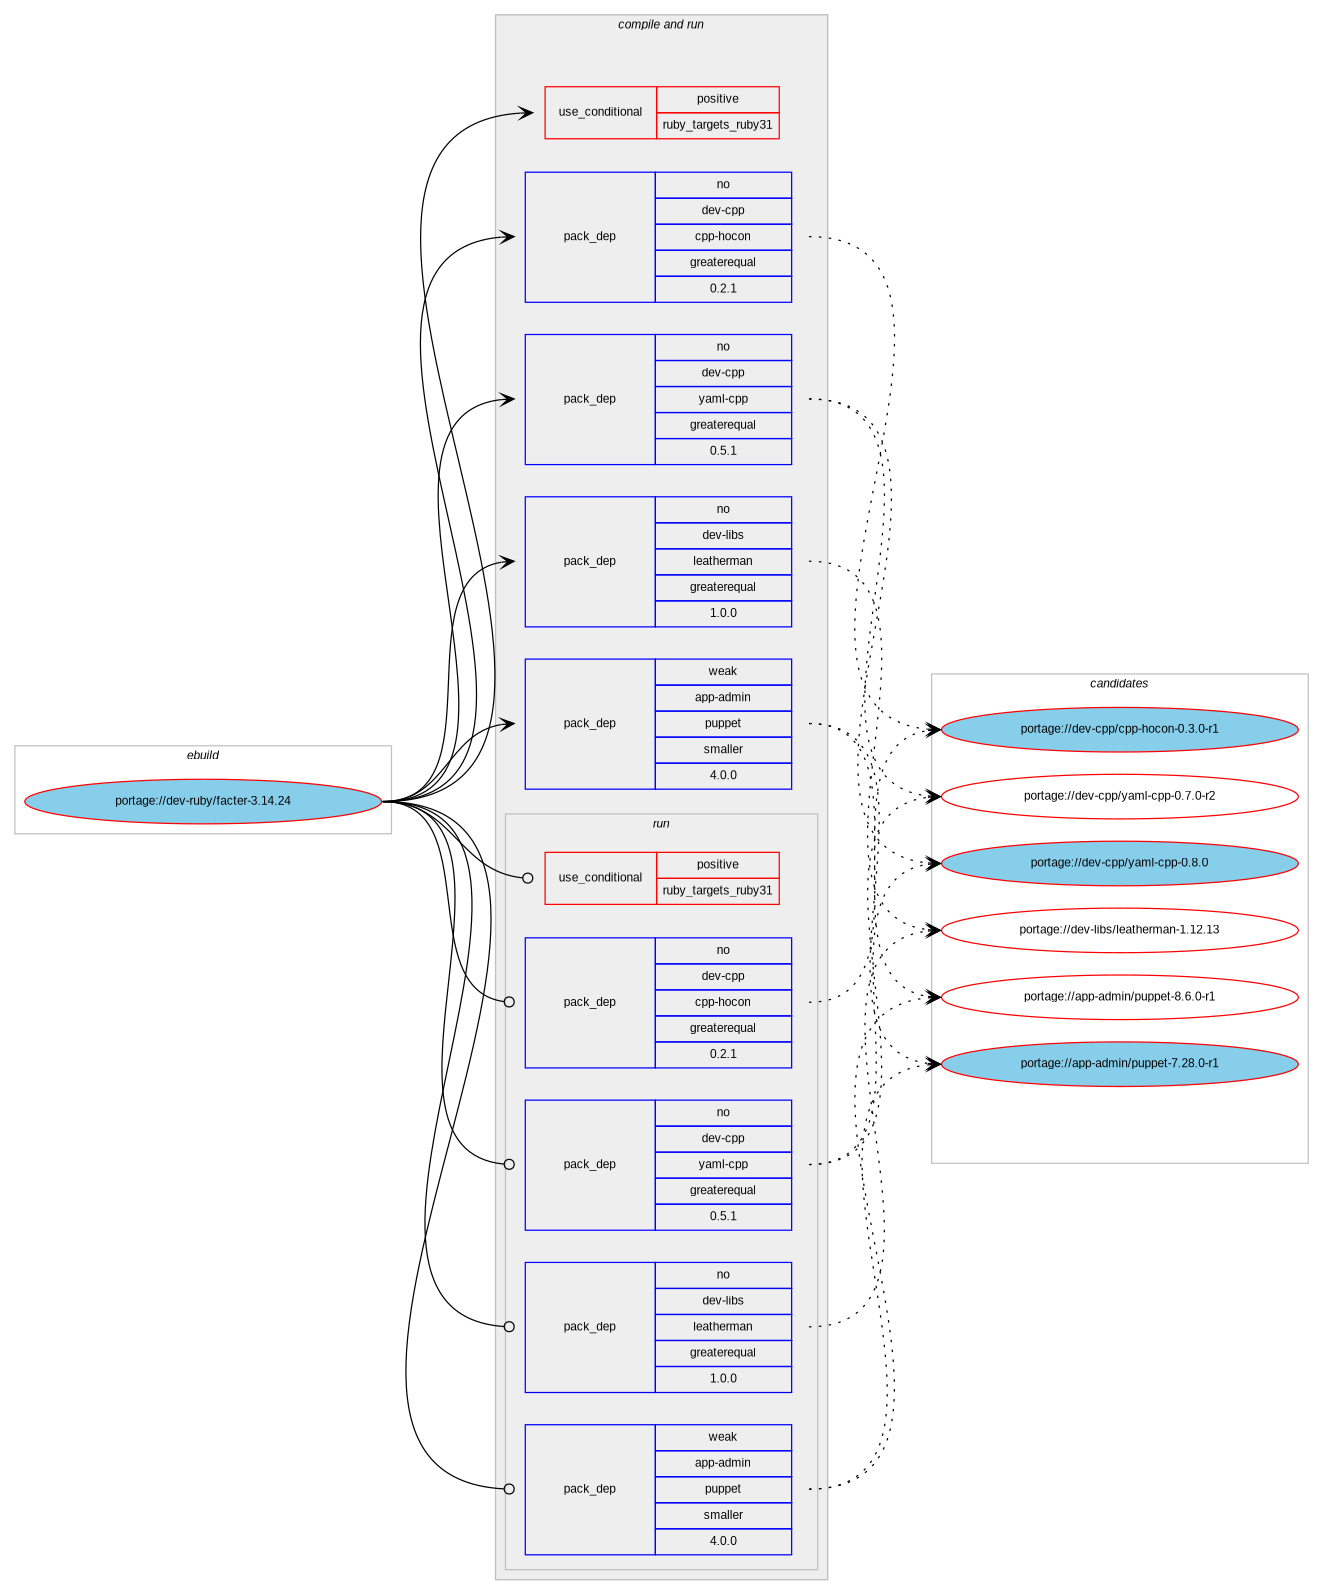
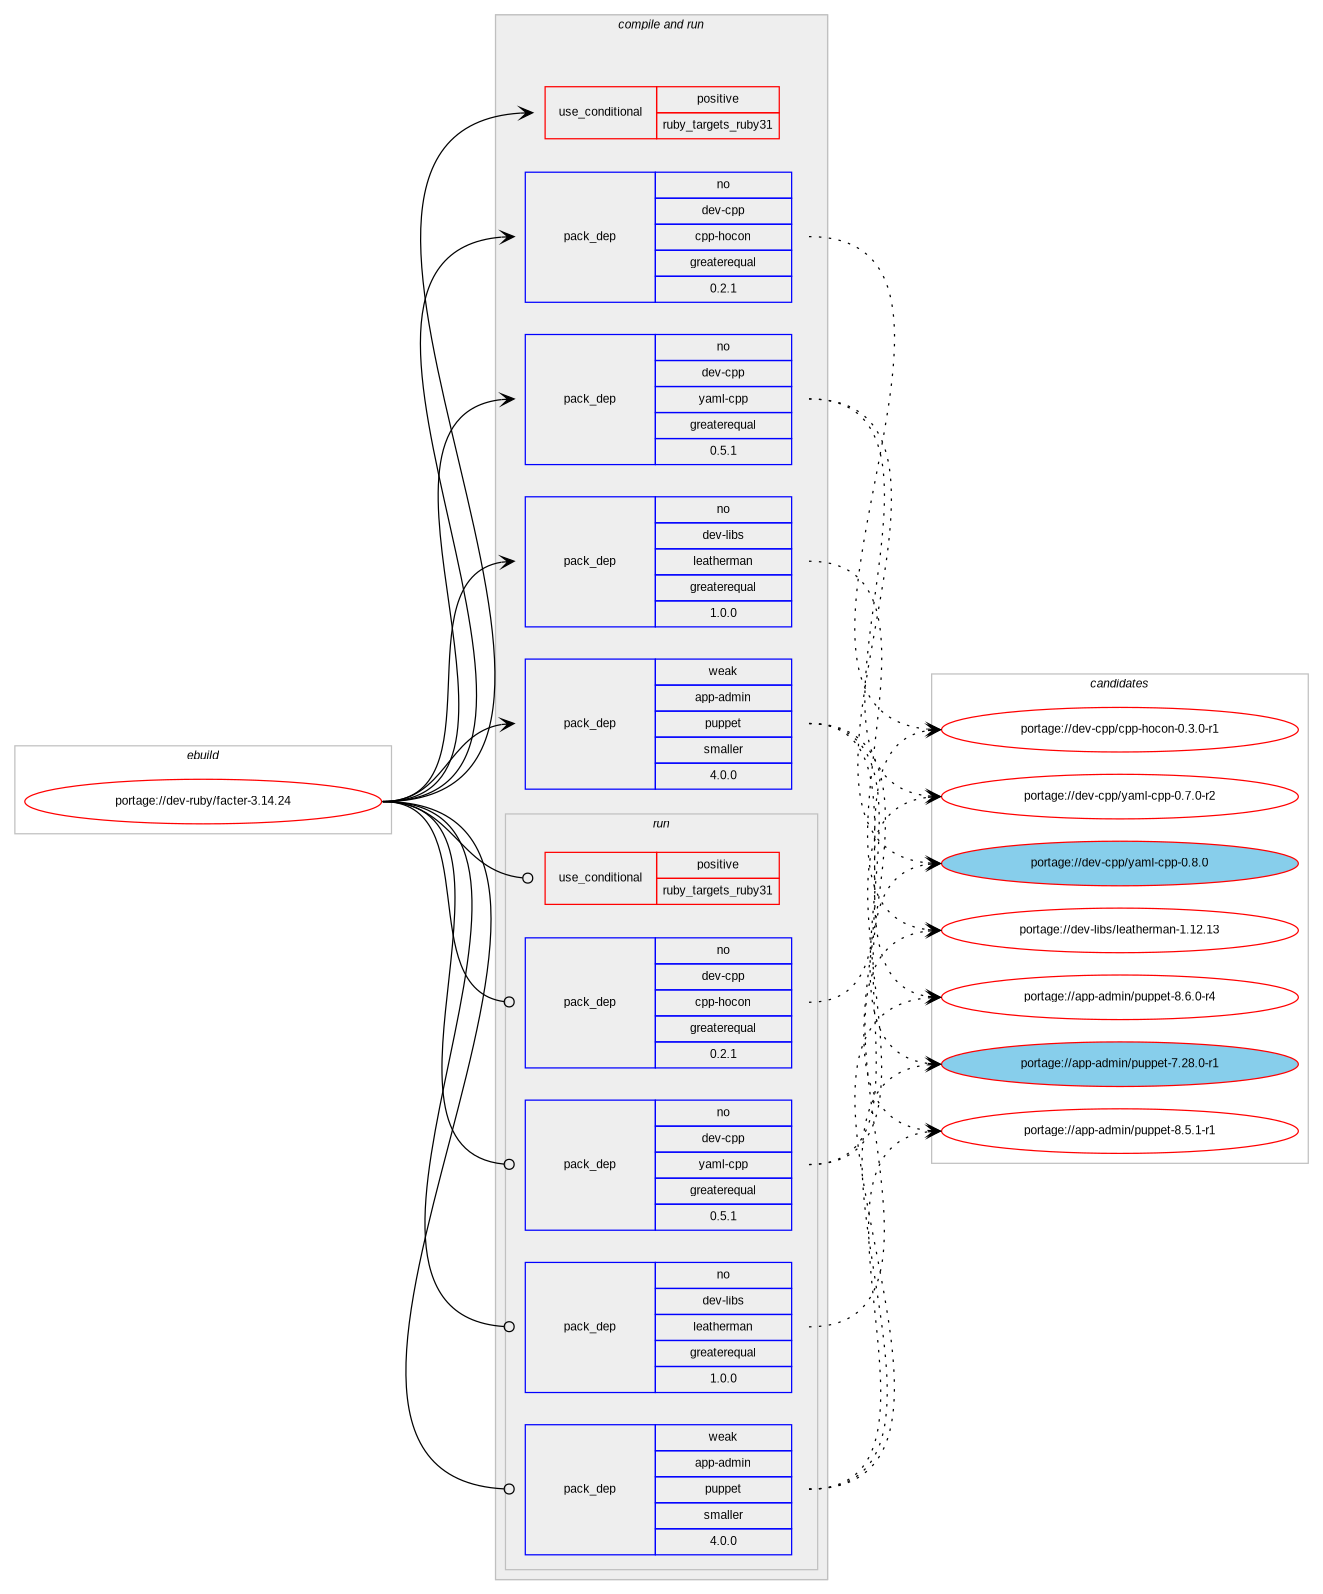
(1120, 730) -> (1120, 730)
(203, 802) -> (203, 802)
(1120, 997) -> (1120, 997)
none -> (1120, 1131)
